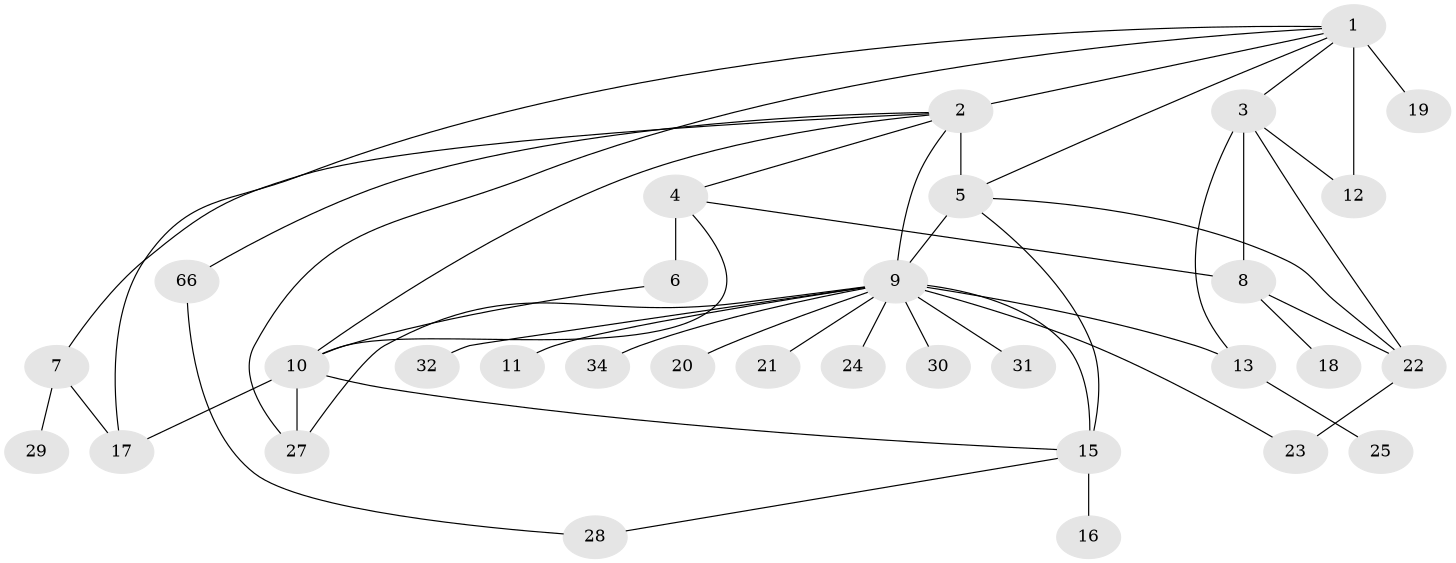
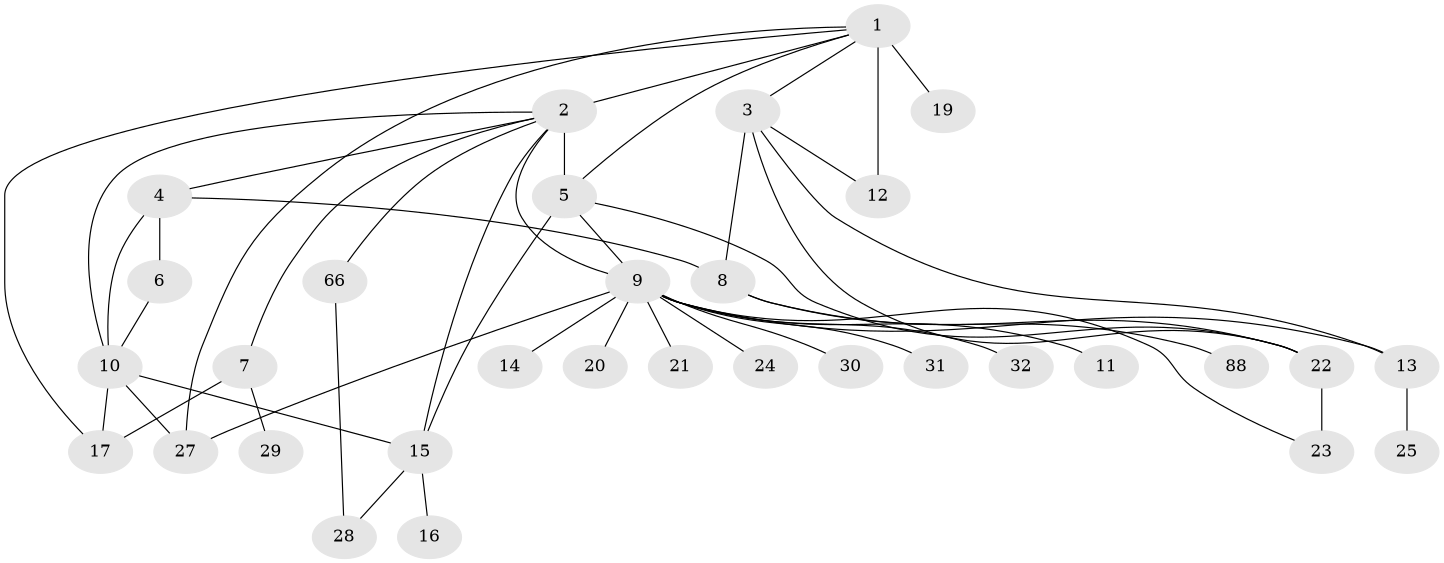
(1065, 344) -> (469, 273)
(598, 367) -> (510, 367)
(1329, 367) -> (1237, 367)
